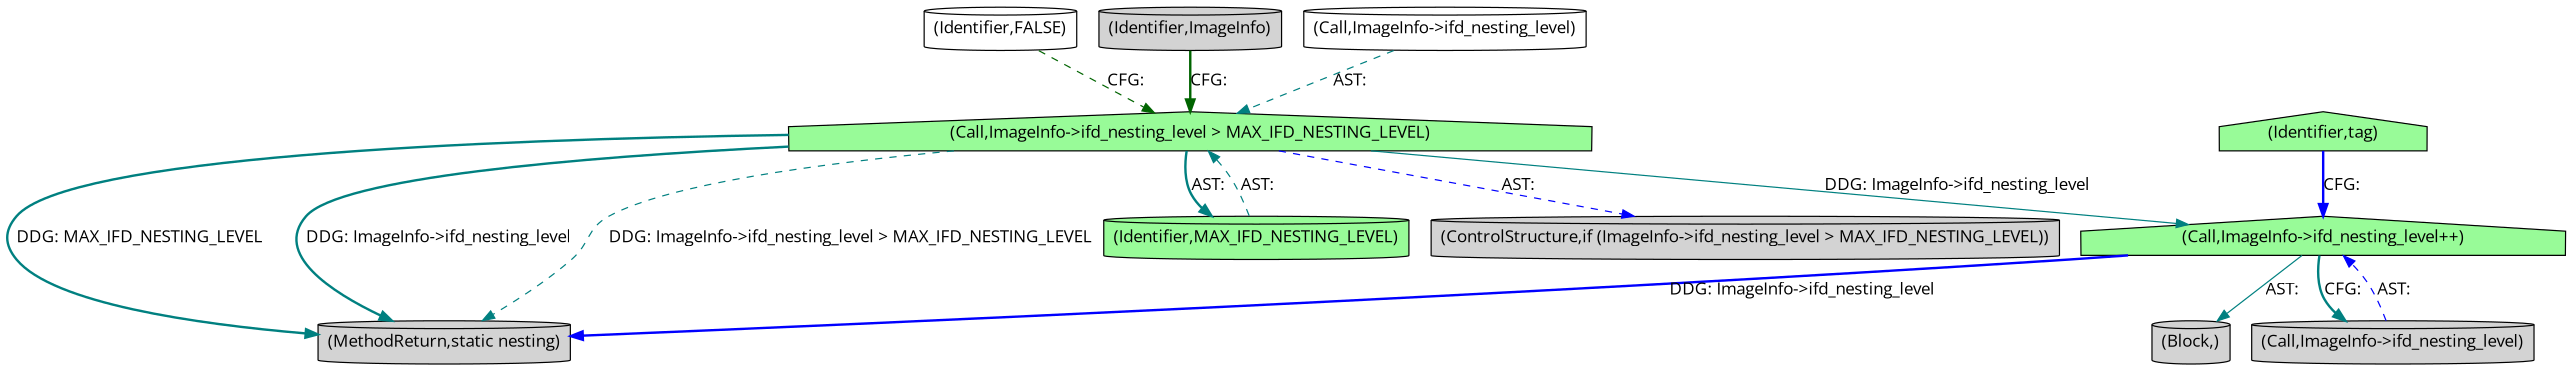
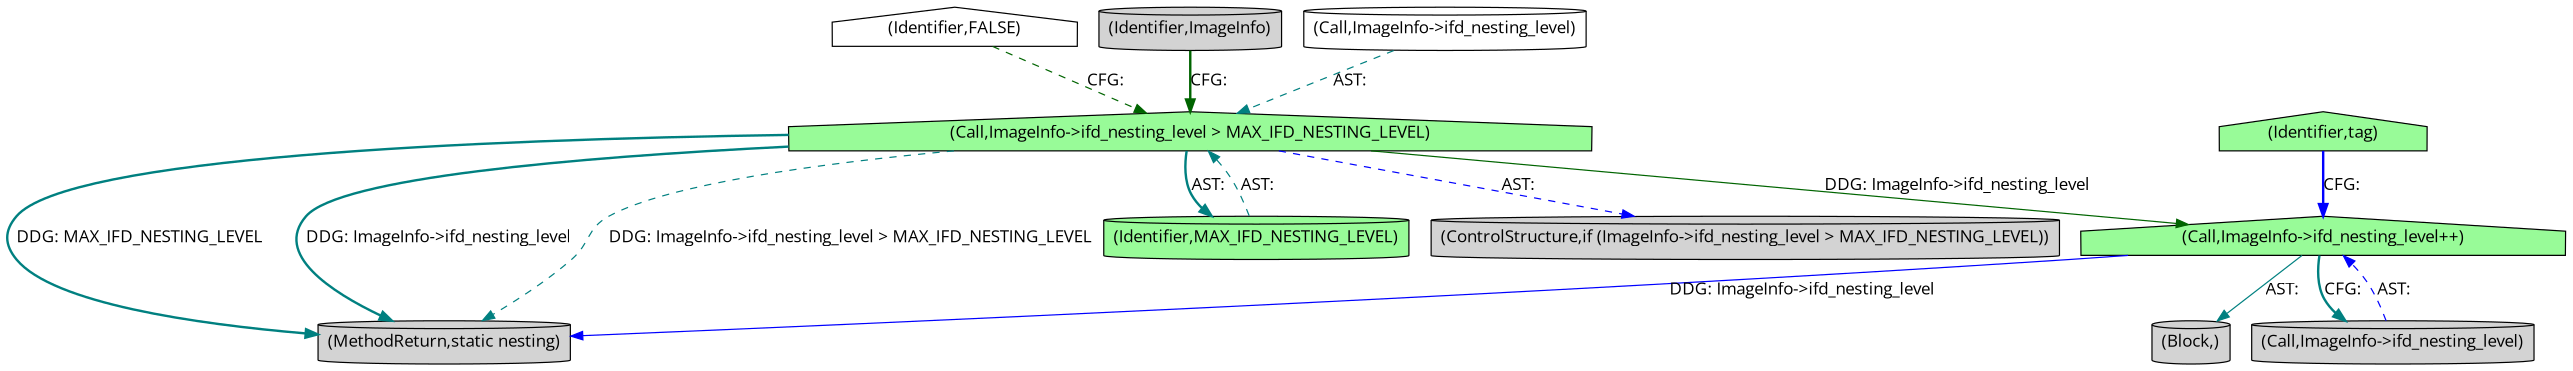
(1000, 29) -> (955, 29)
(1774, 187) -> (1774, 187)
(1356, 300) -> (1356, 300)
